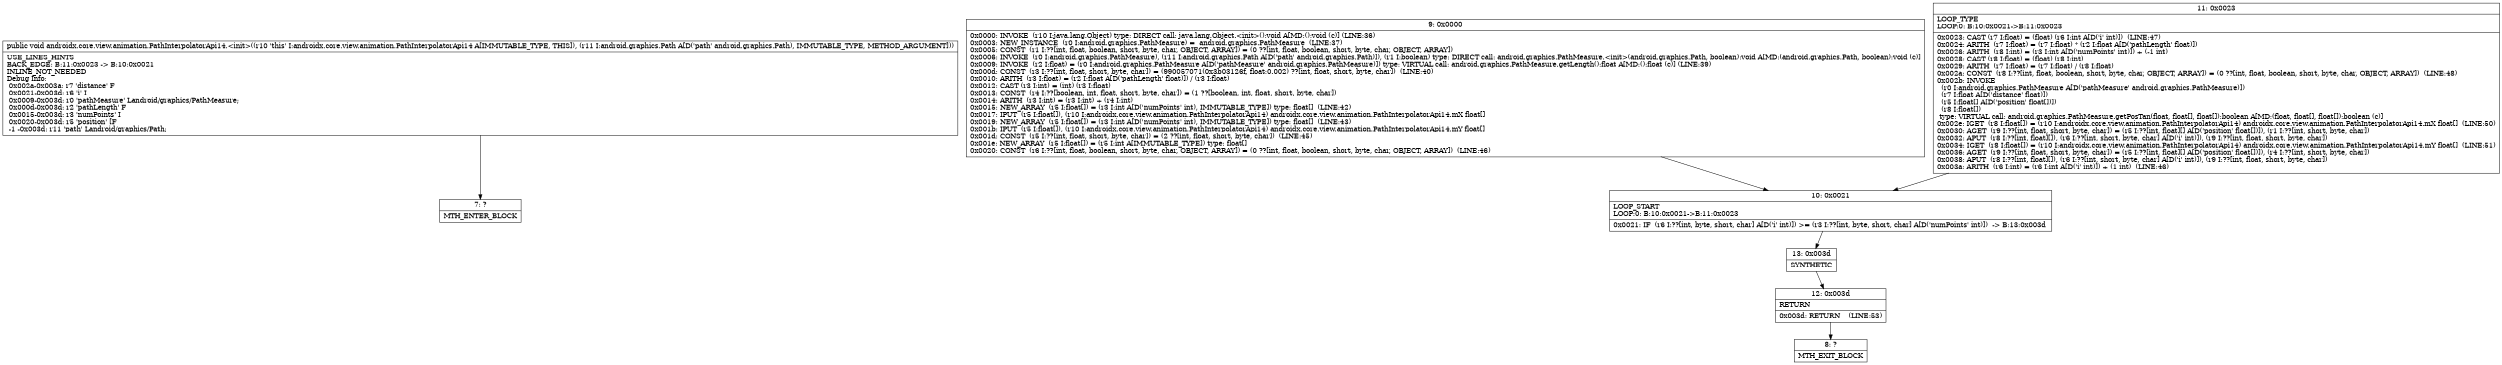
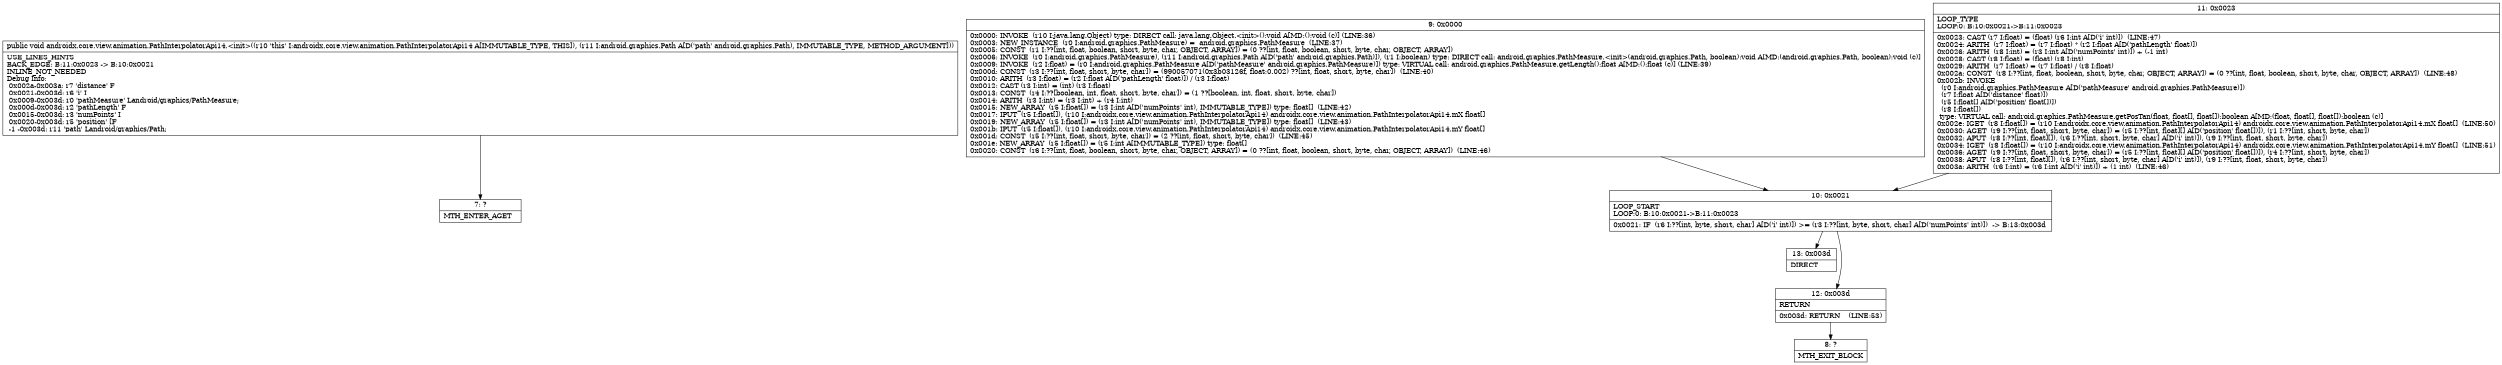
(480, 216) -> (477, 216)
(1811, 265) -> (1804, 265)
(1819, 278) -> (1842, 258)
